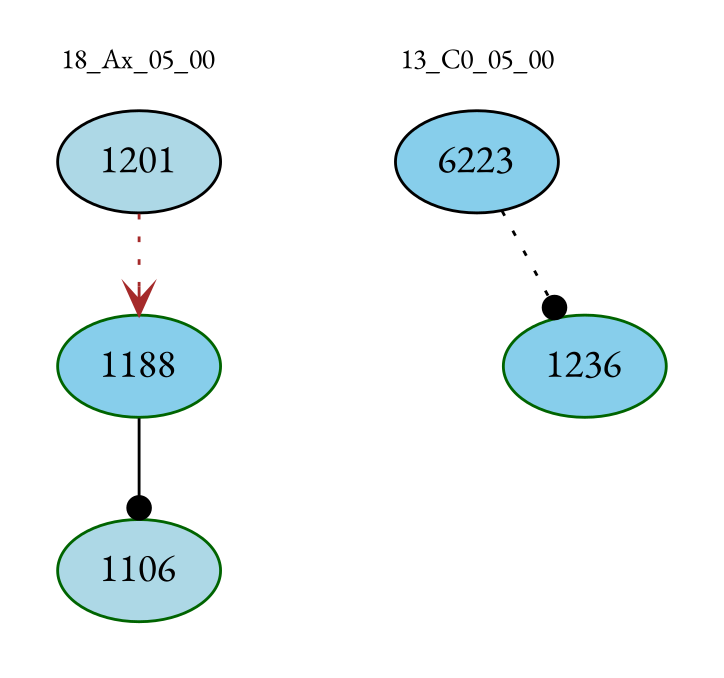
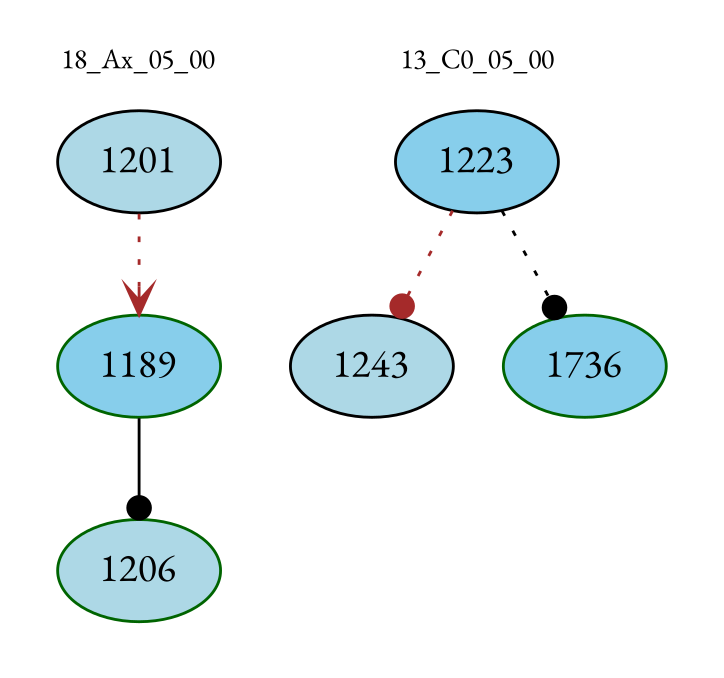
(477, 162) -> (477, 162)
(139, 366) -> (139, 366)
none -> (372, 366)
(585, 366) -> (585, 366)
(139, 571) -> (139, 571)
